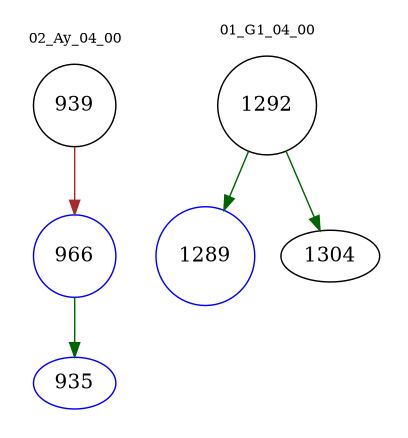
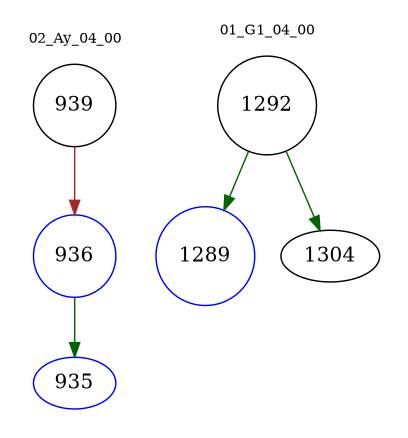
(75, 256) -> (75, 256)
